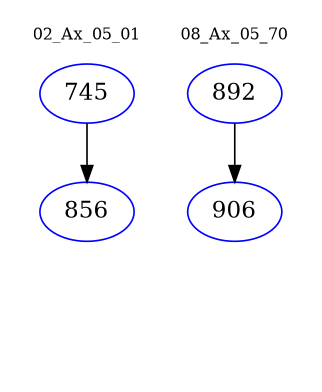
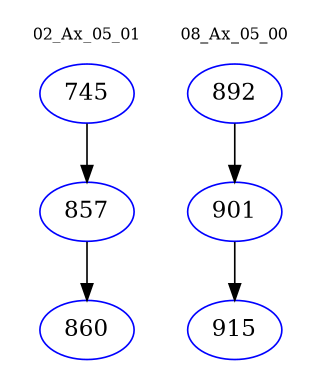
(235, 35) -> (235, 35)
(87, 212) -> (87, 212)
(235, 212) -> (235, 212)
none -> (87, 330)
none -> (235, 330)
